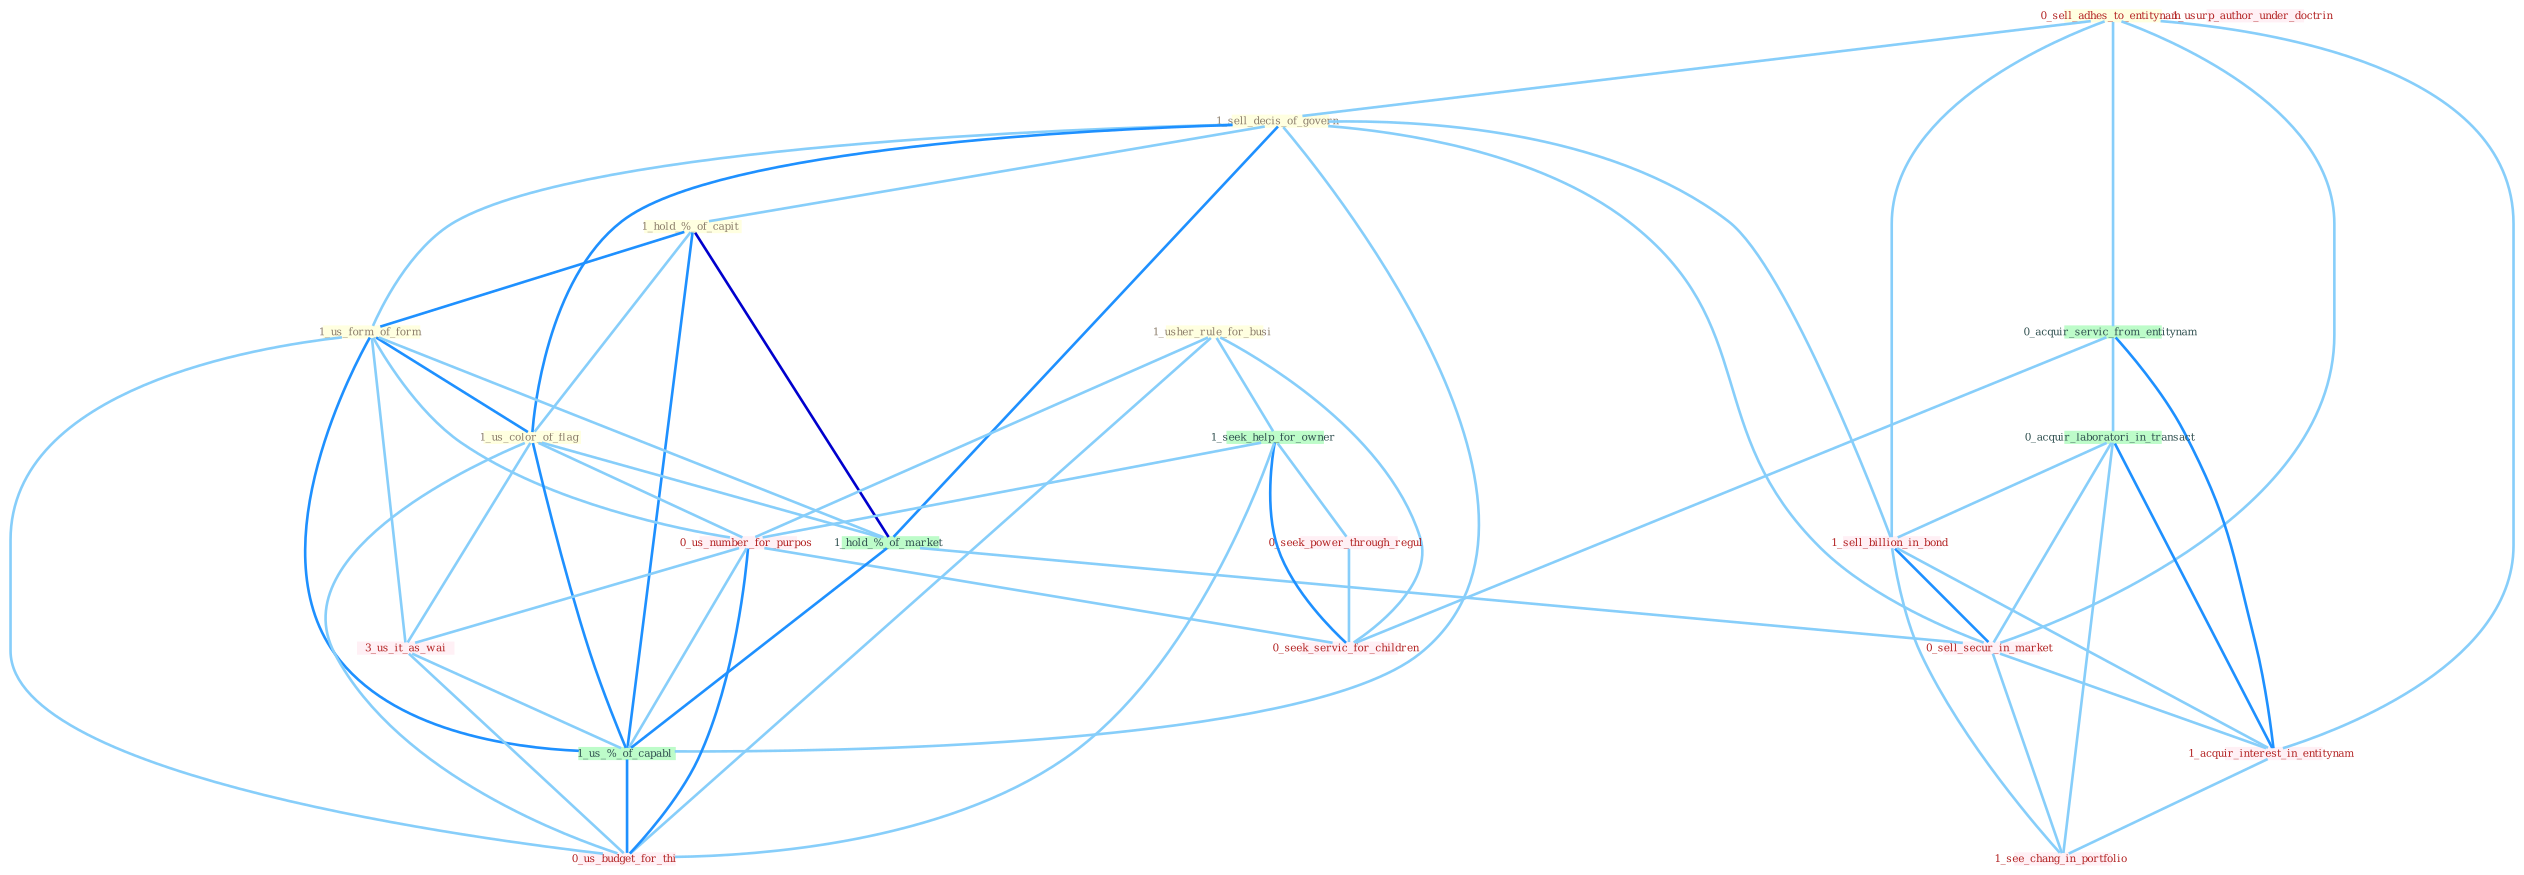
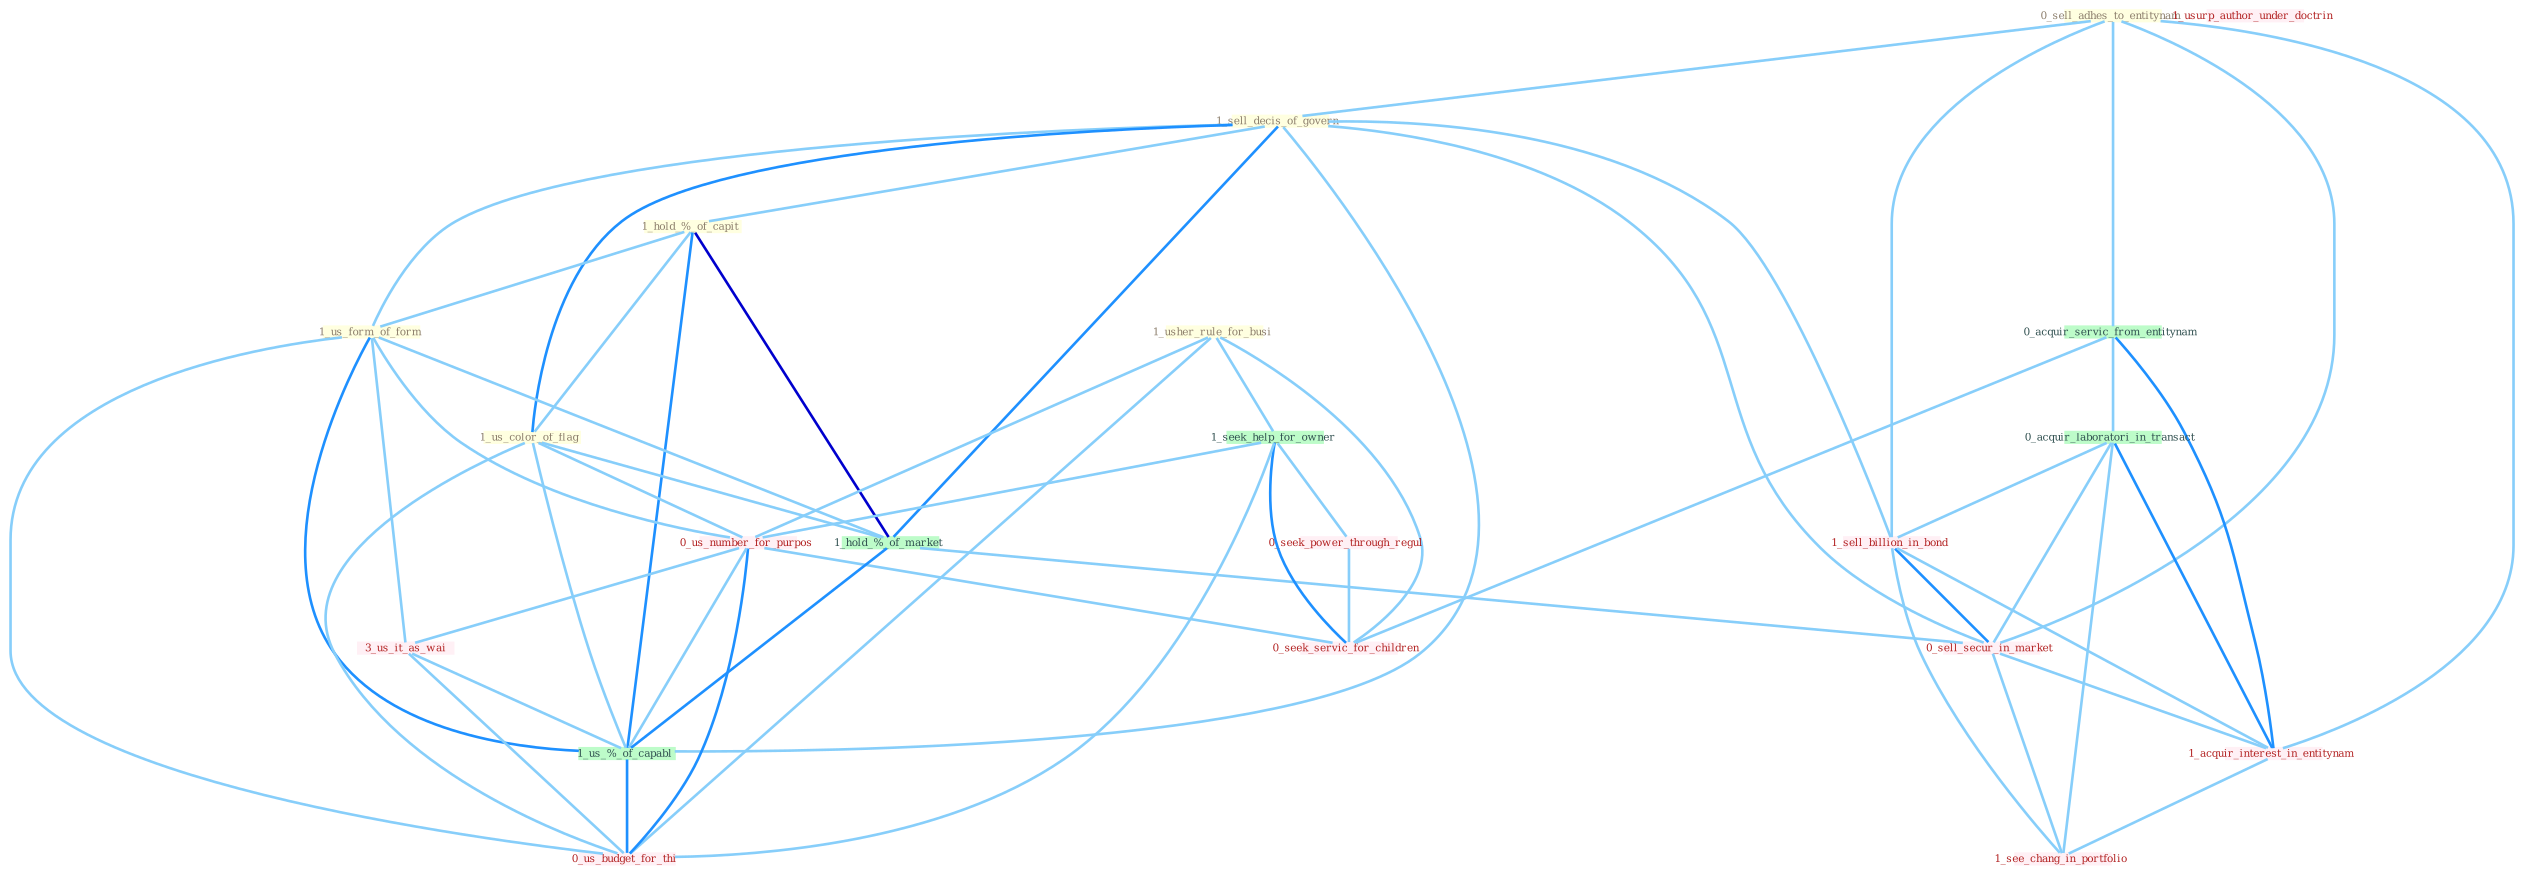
(2113, 16) -> (2113, 16)
(532, 279) -> (532, 279)
(452, 385) -> none
(469, 543) -> none
(578, 613) -> (578, 613)
